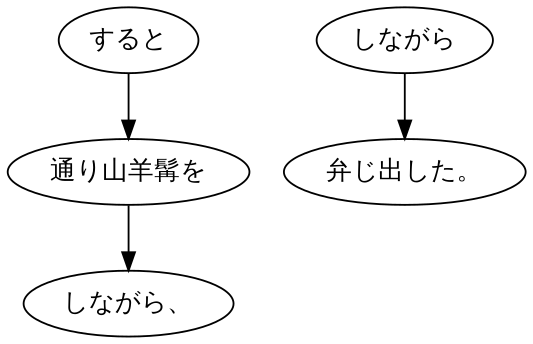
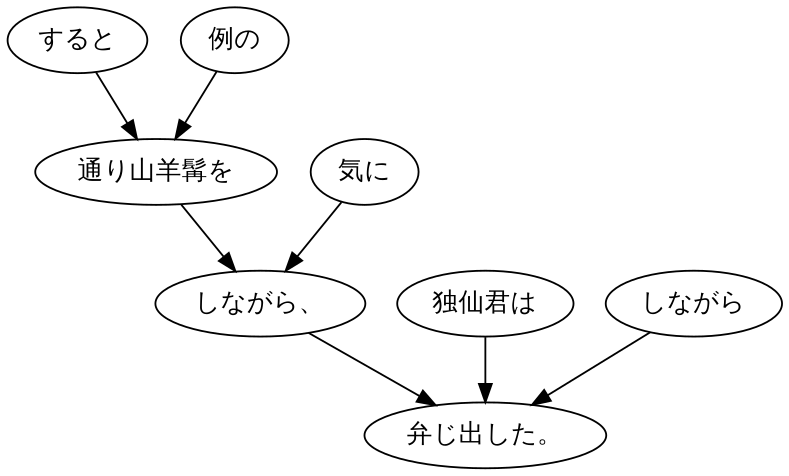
none -> (235, 40)
none -> (365, 172)
none -> (485, 304)
none -> (364, 364)
